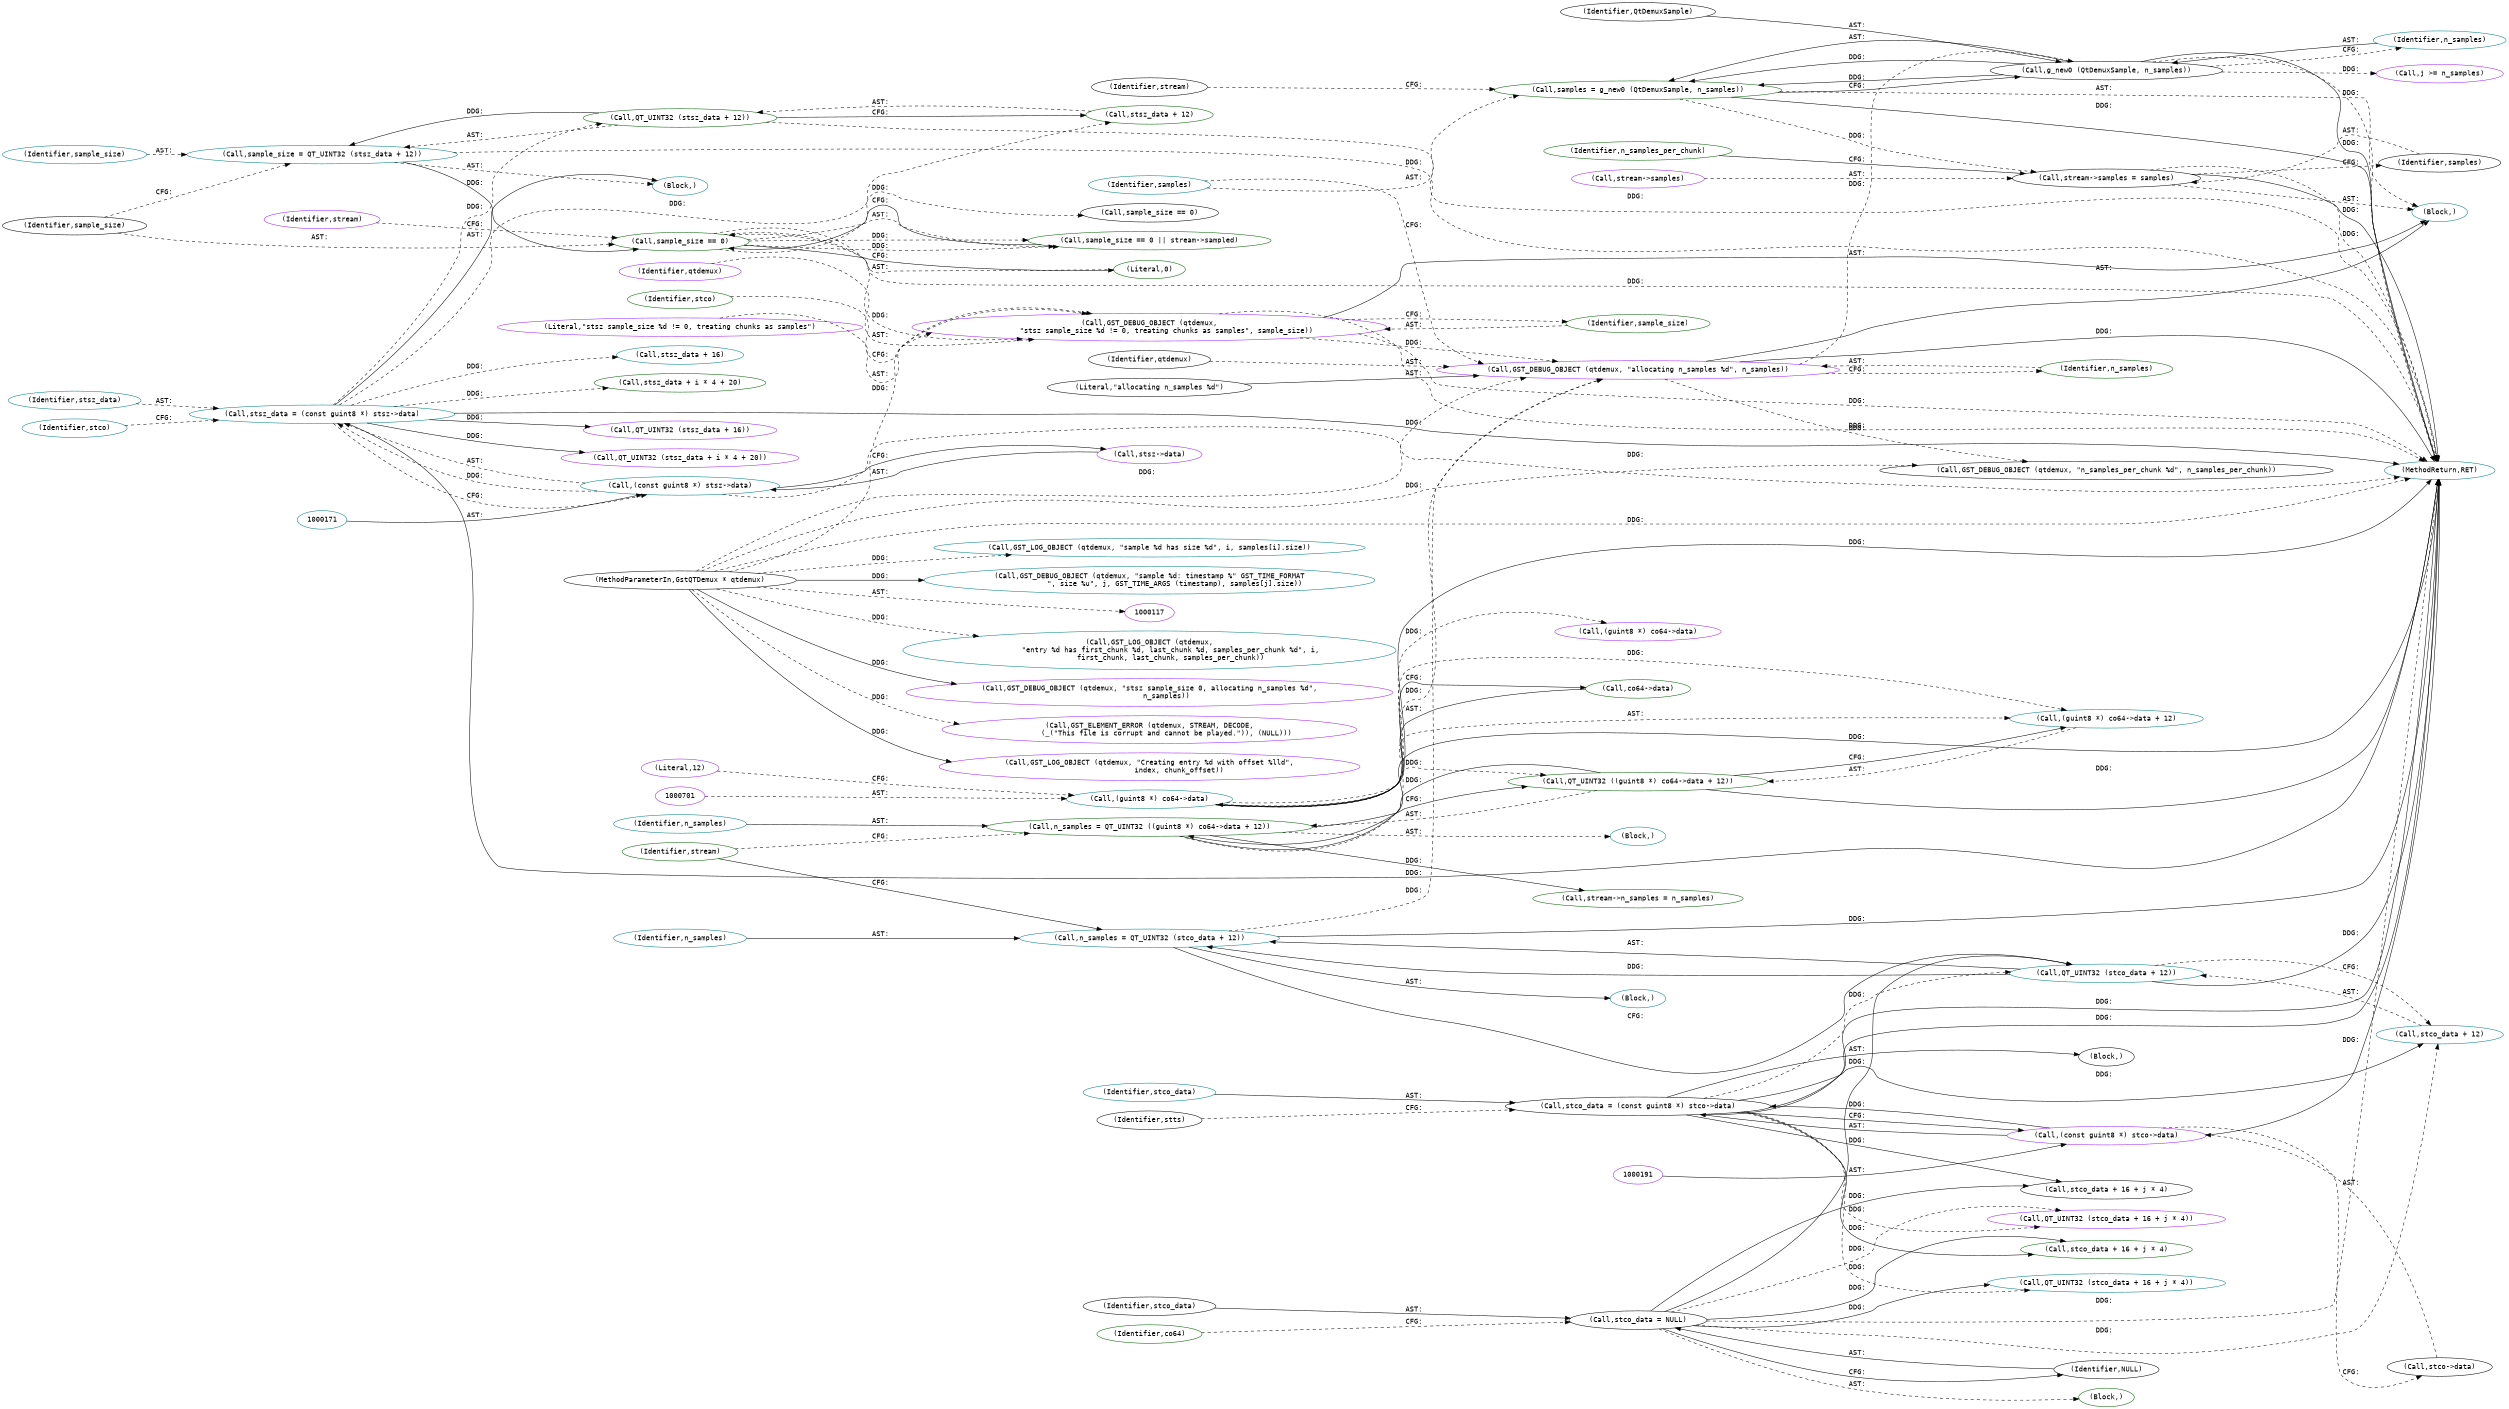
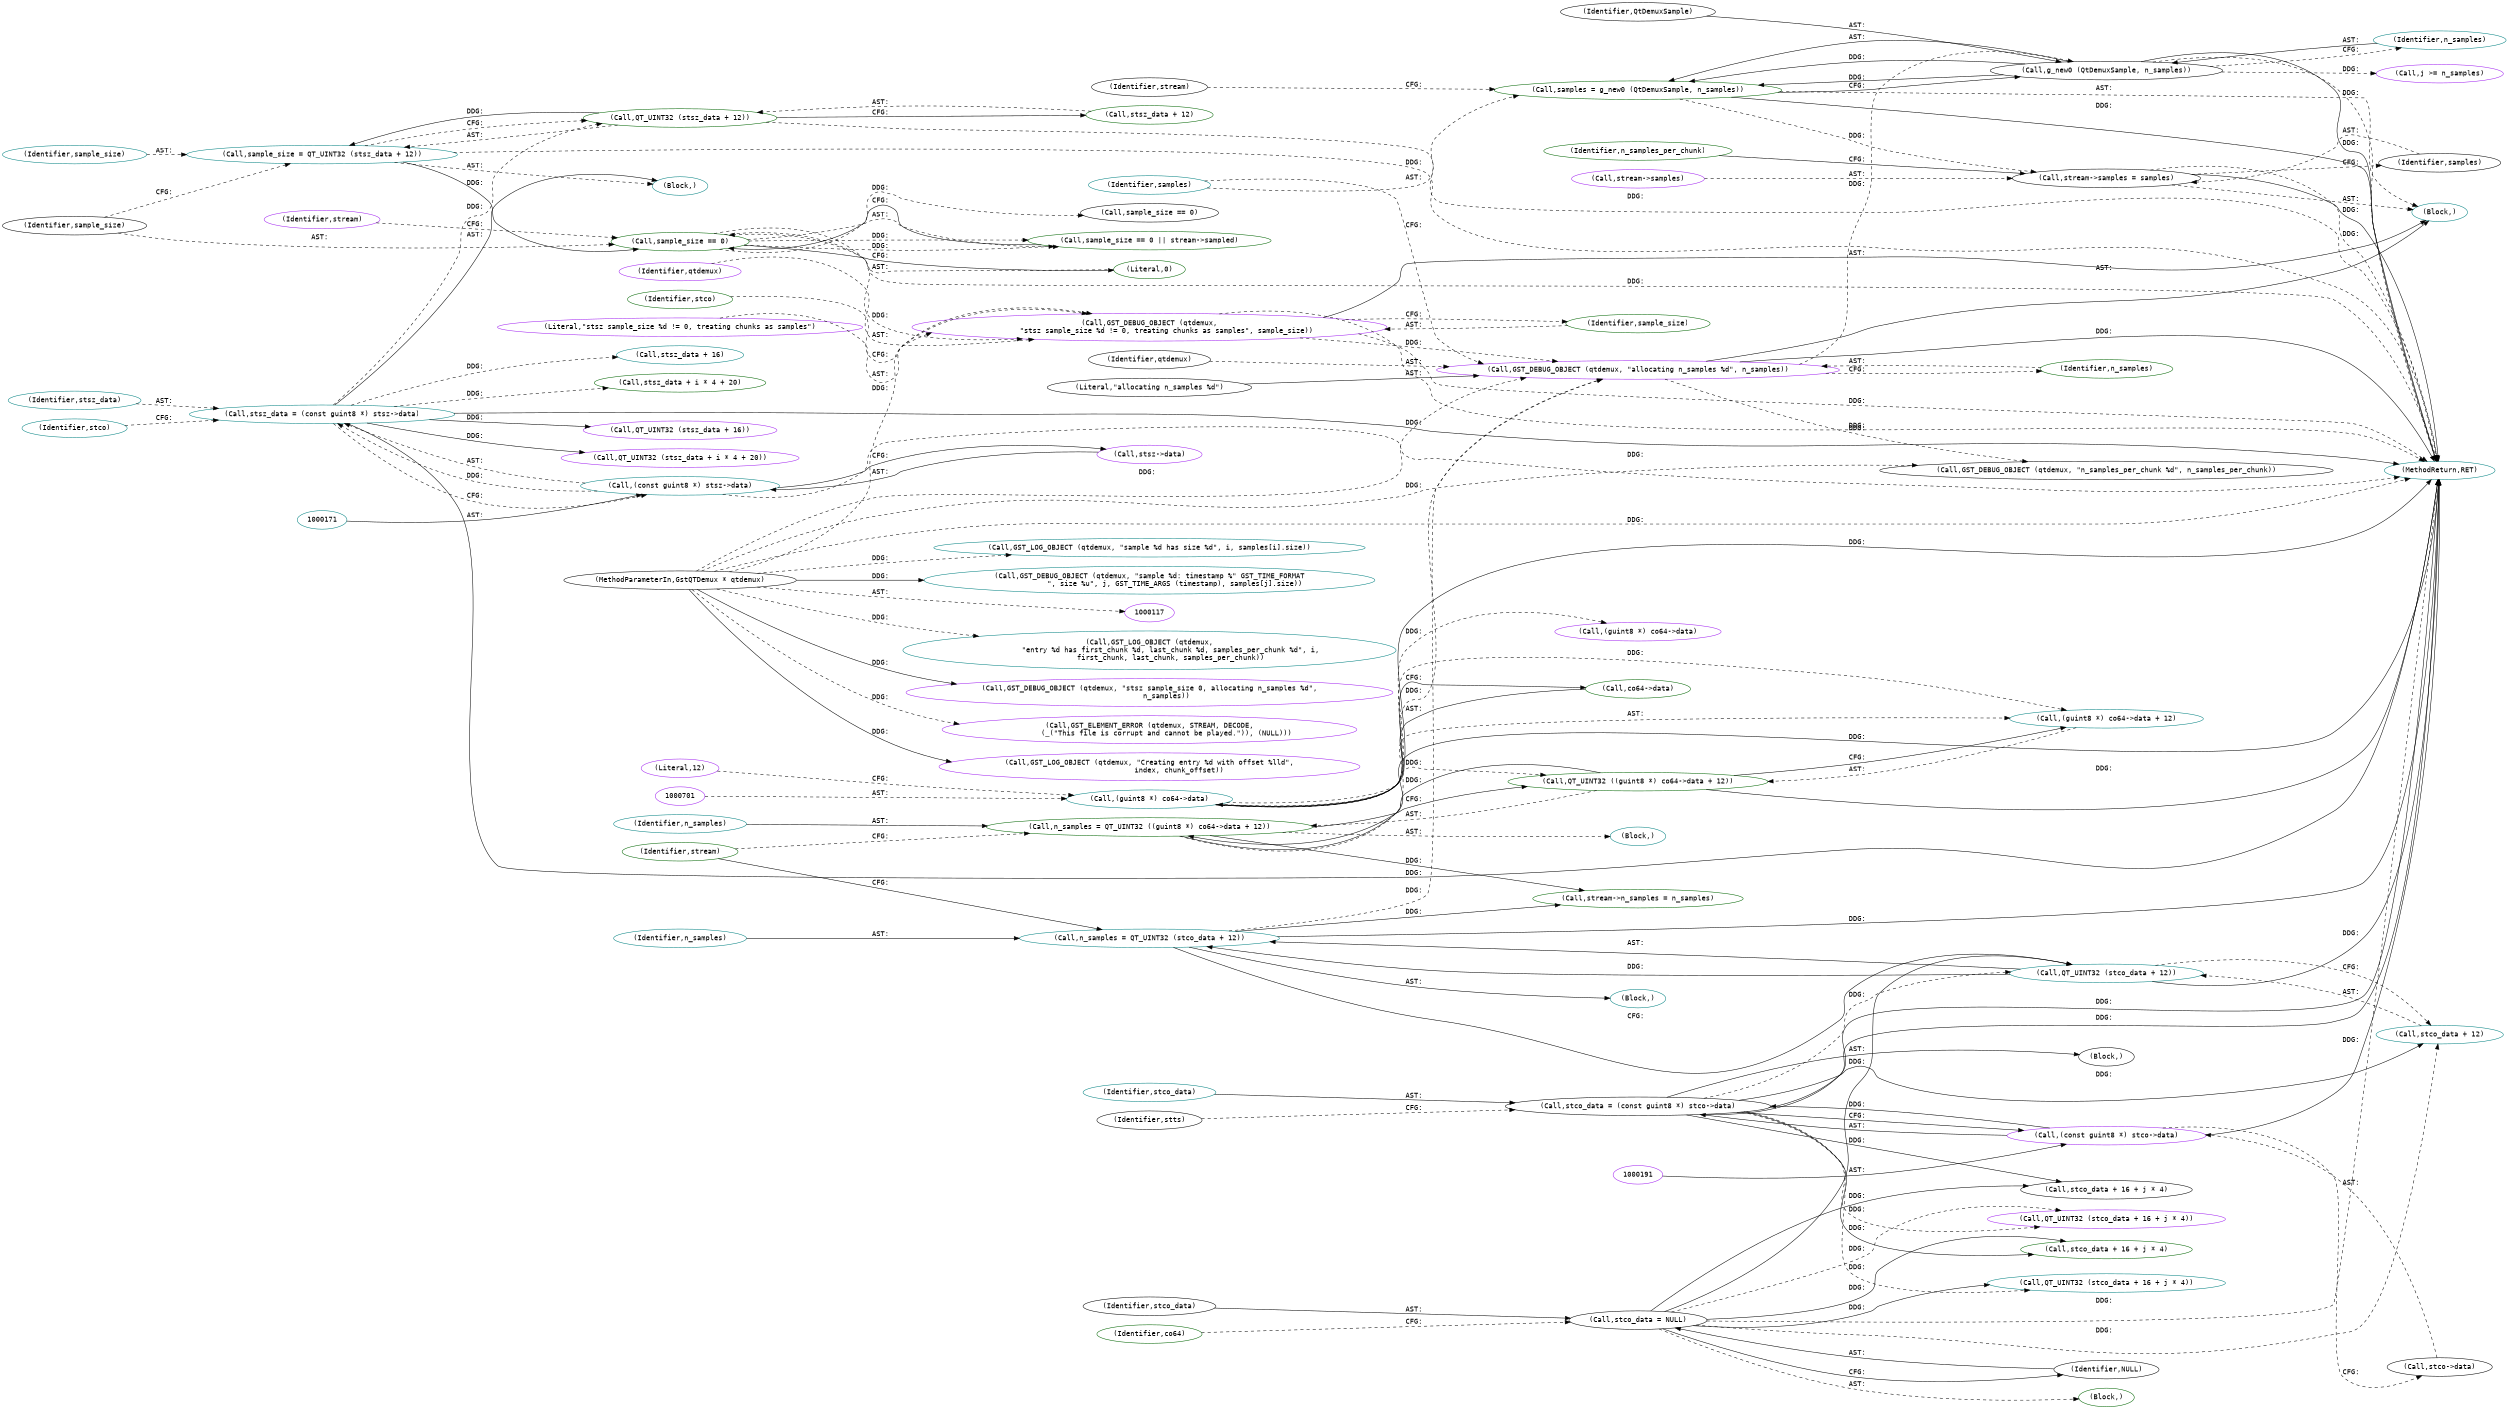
none -> (473, 129)
(691, 217) -> none
none -> (1395, 918)
